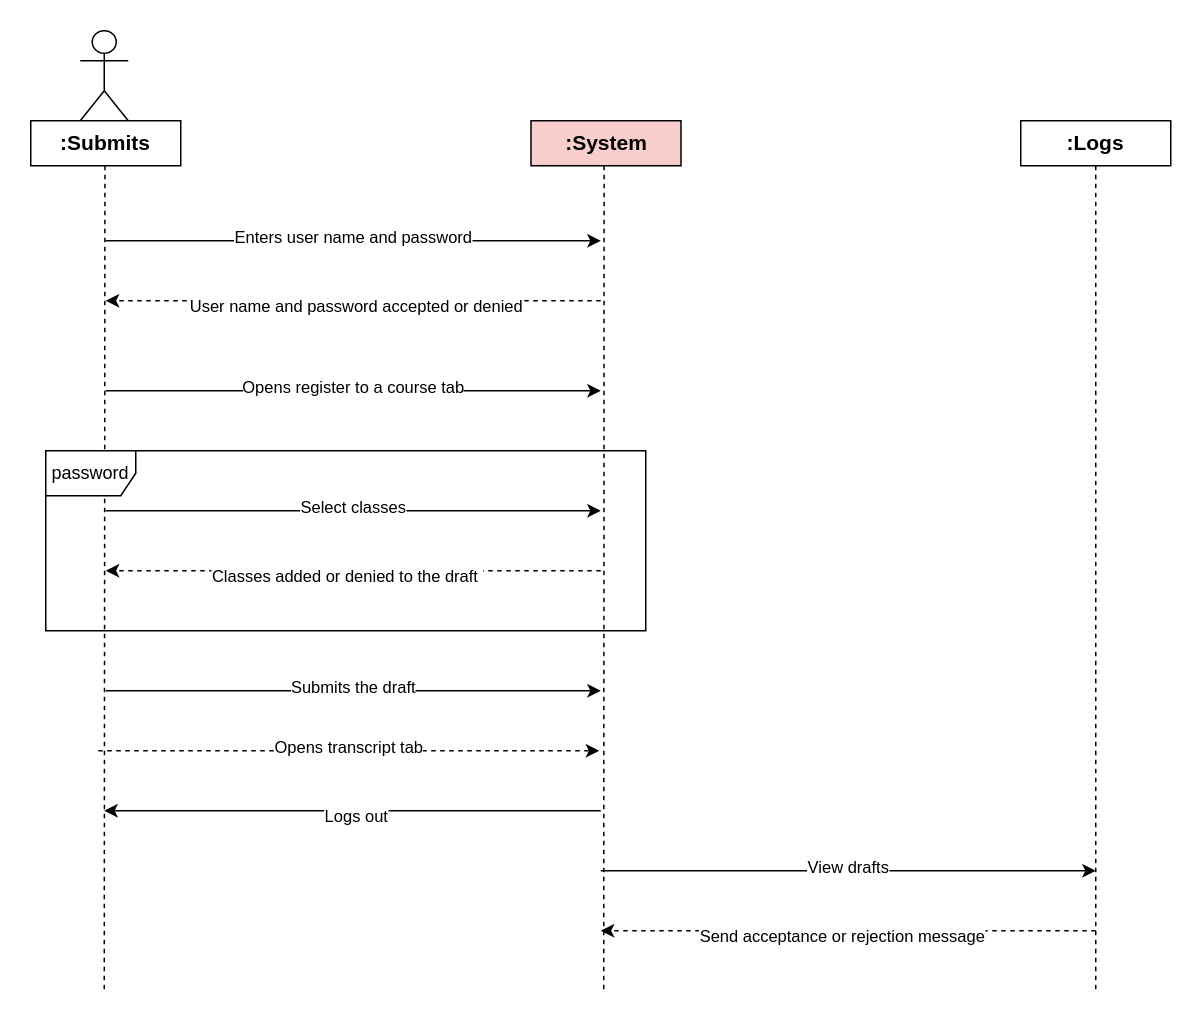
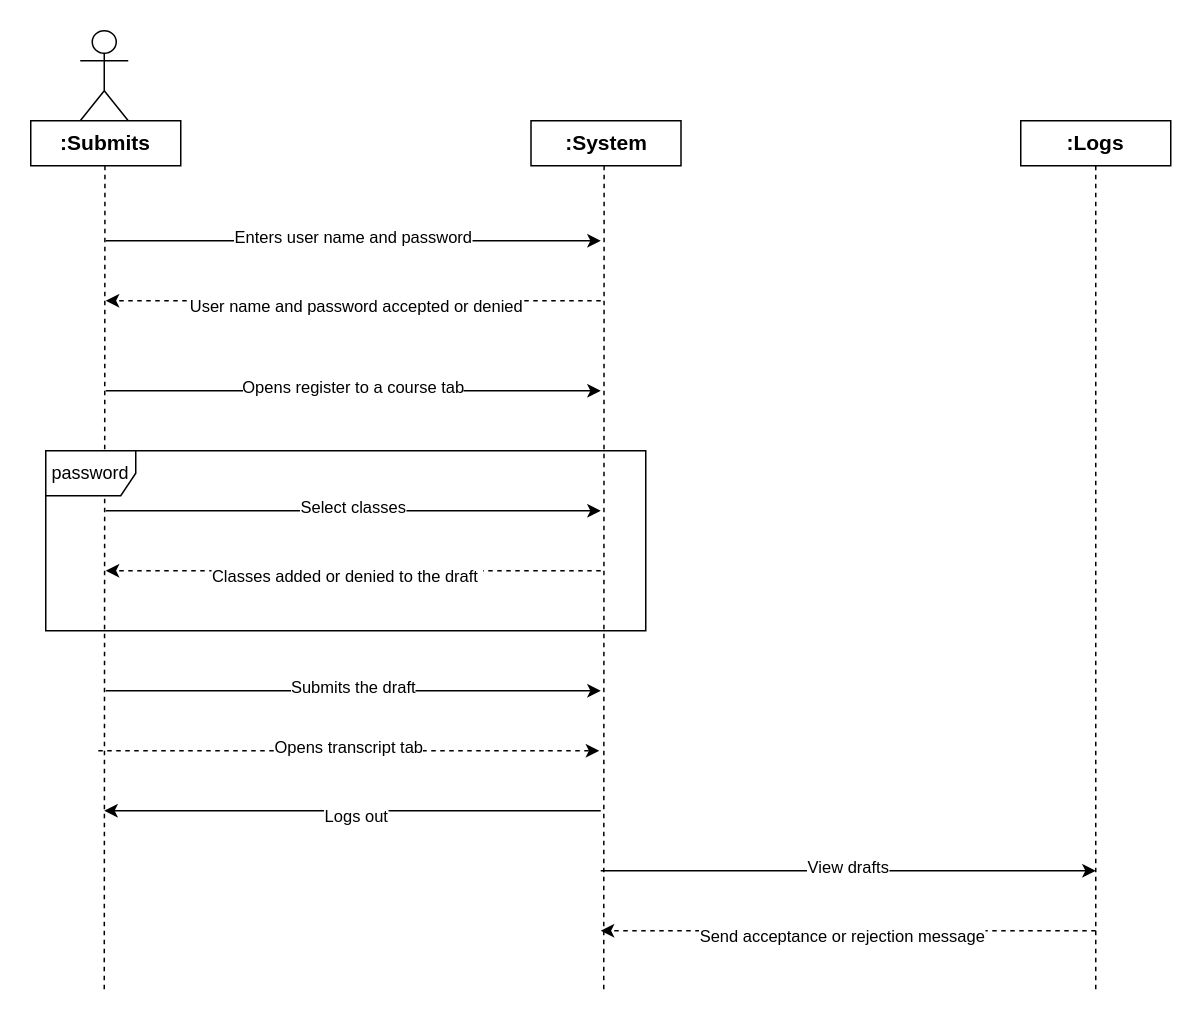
(606, 143) -> (606, 143)
